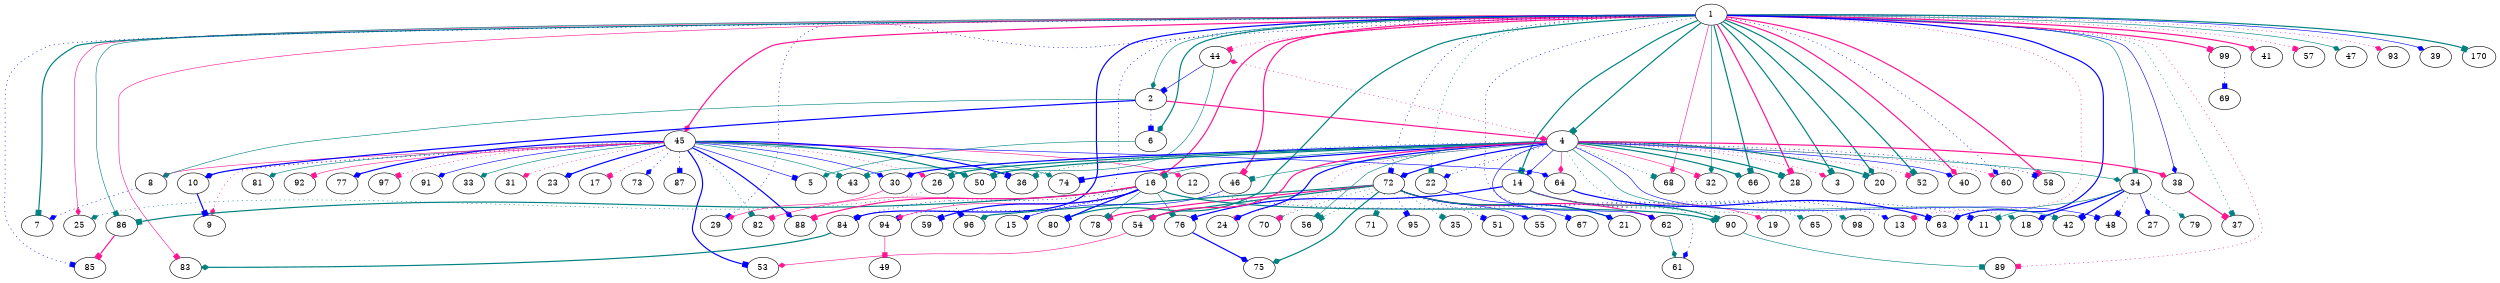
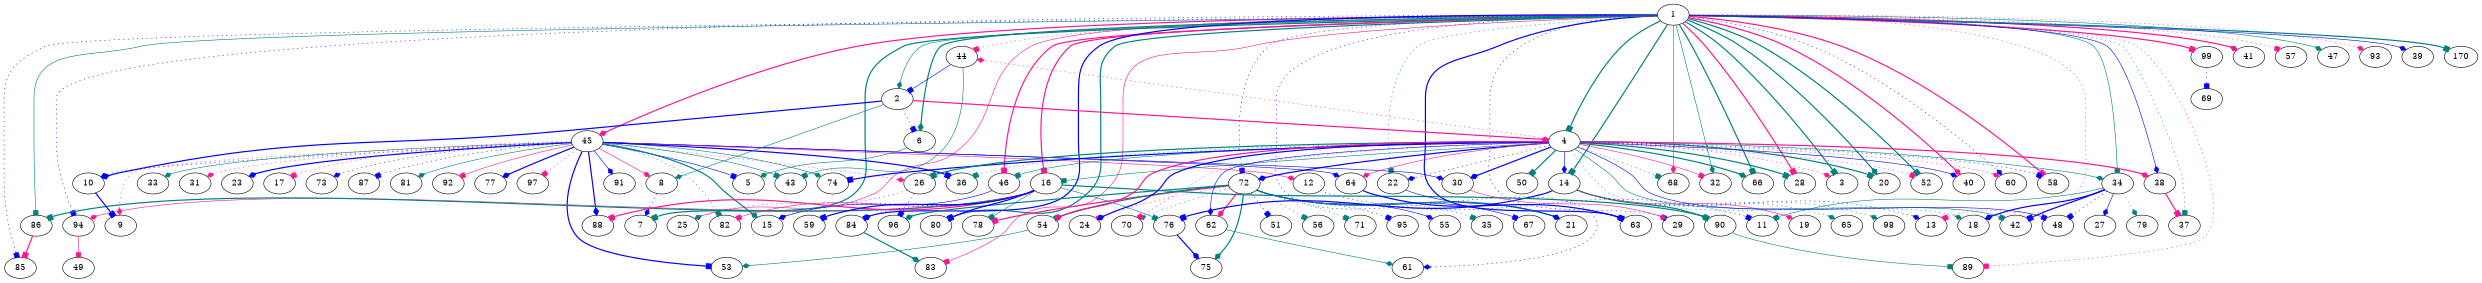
(829, 149) -> (688, 166)
(1378, 169) -> none
(957, 254) -> (889, 252)
